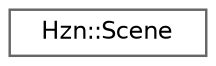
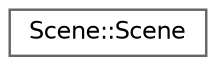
(108, 33) -> (108, 33)
